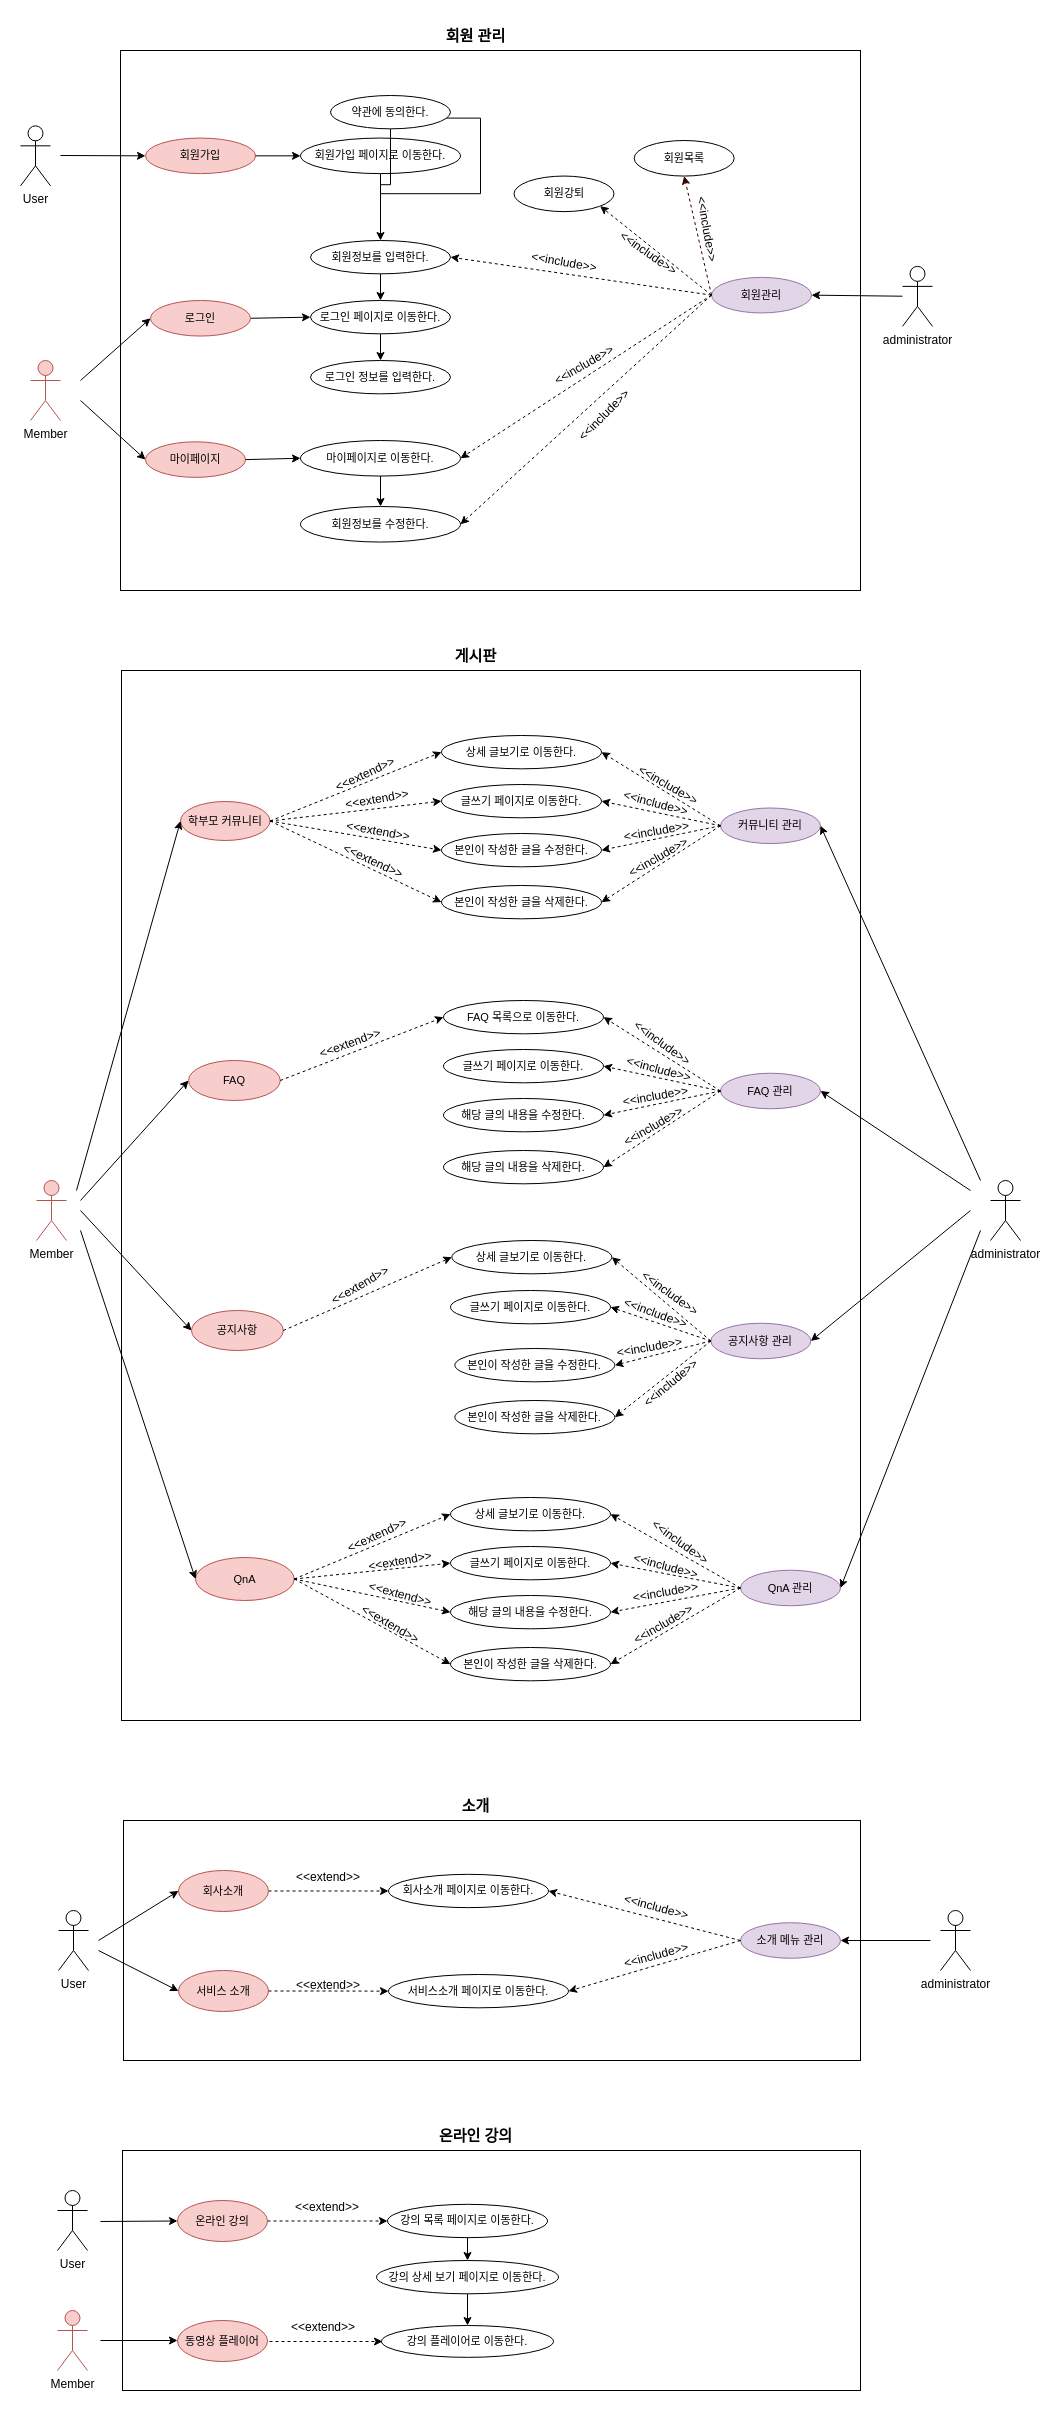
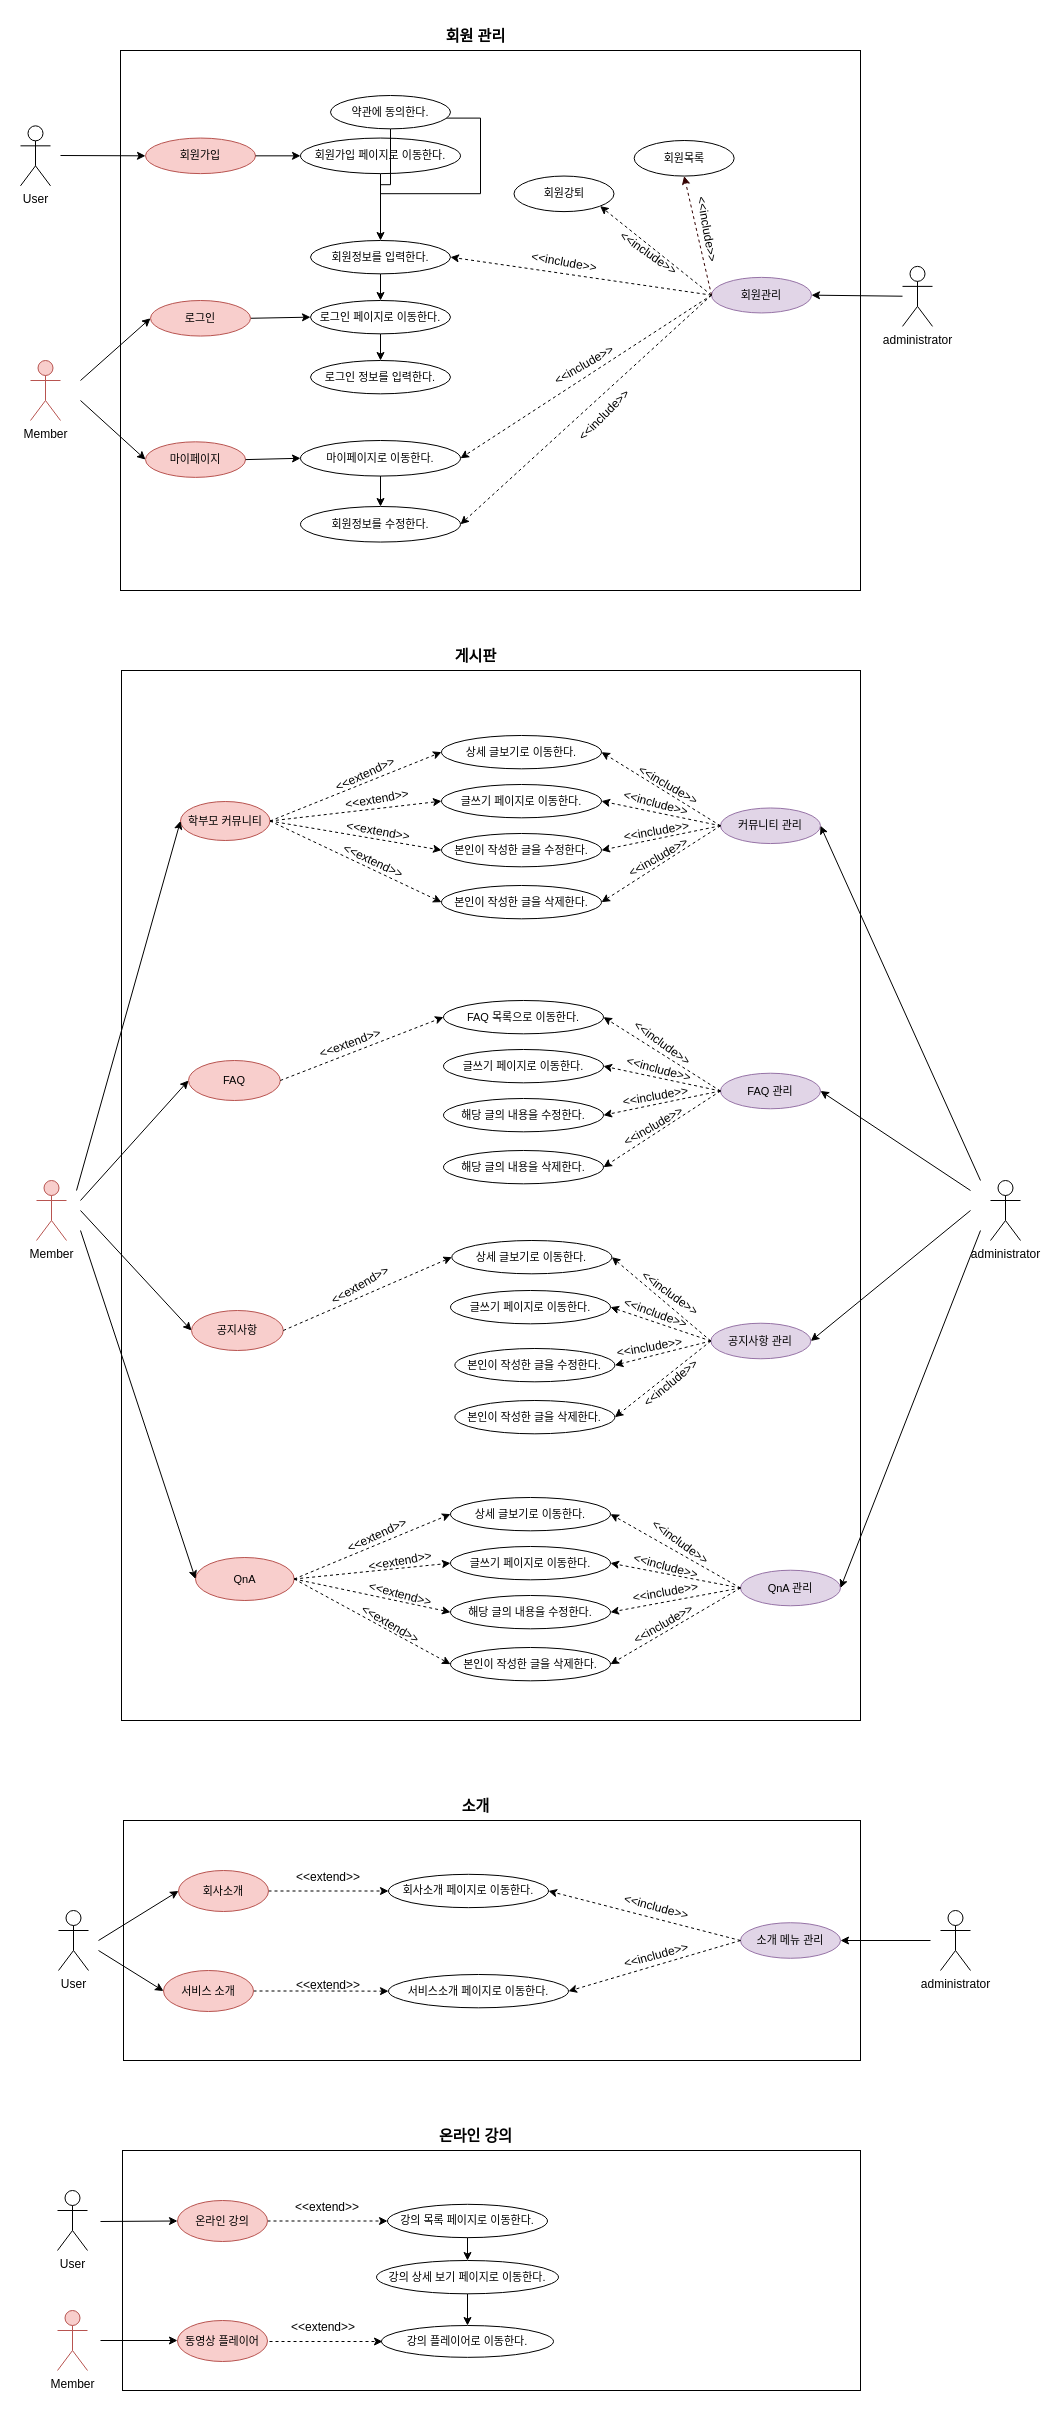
(224, 1991) -> (209, 1991)
